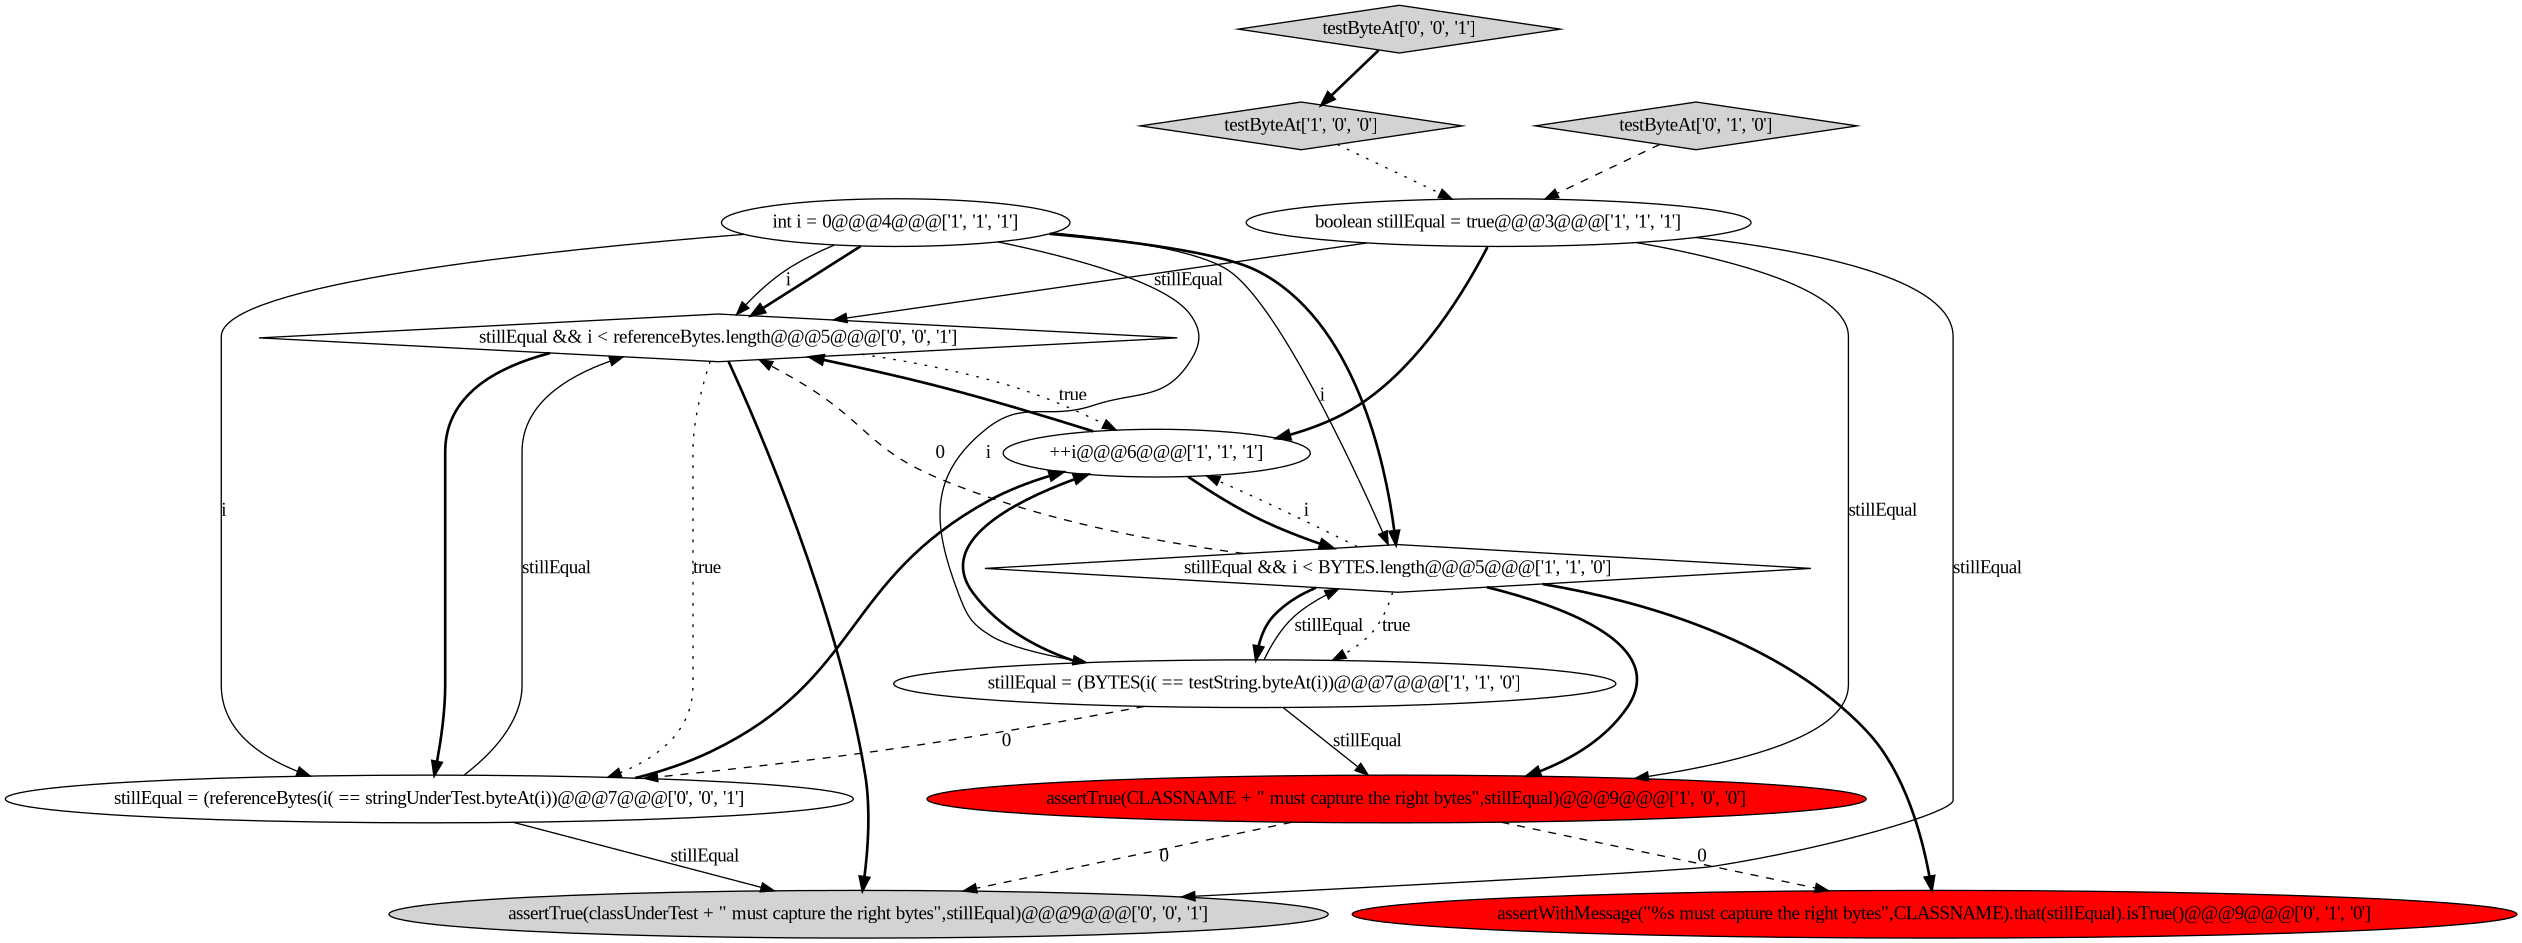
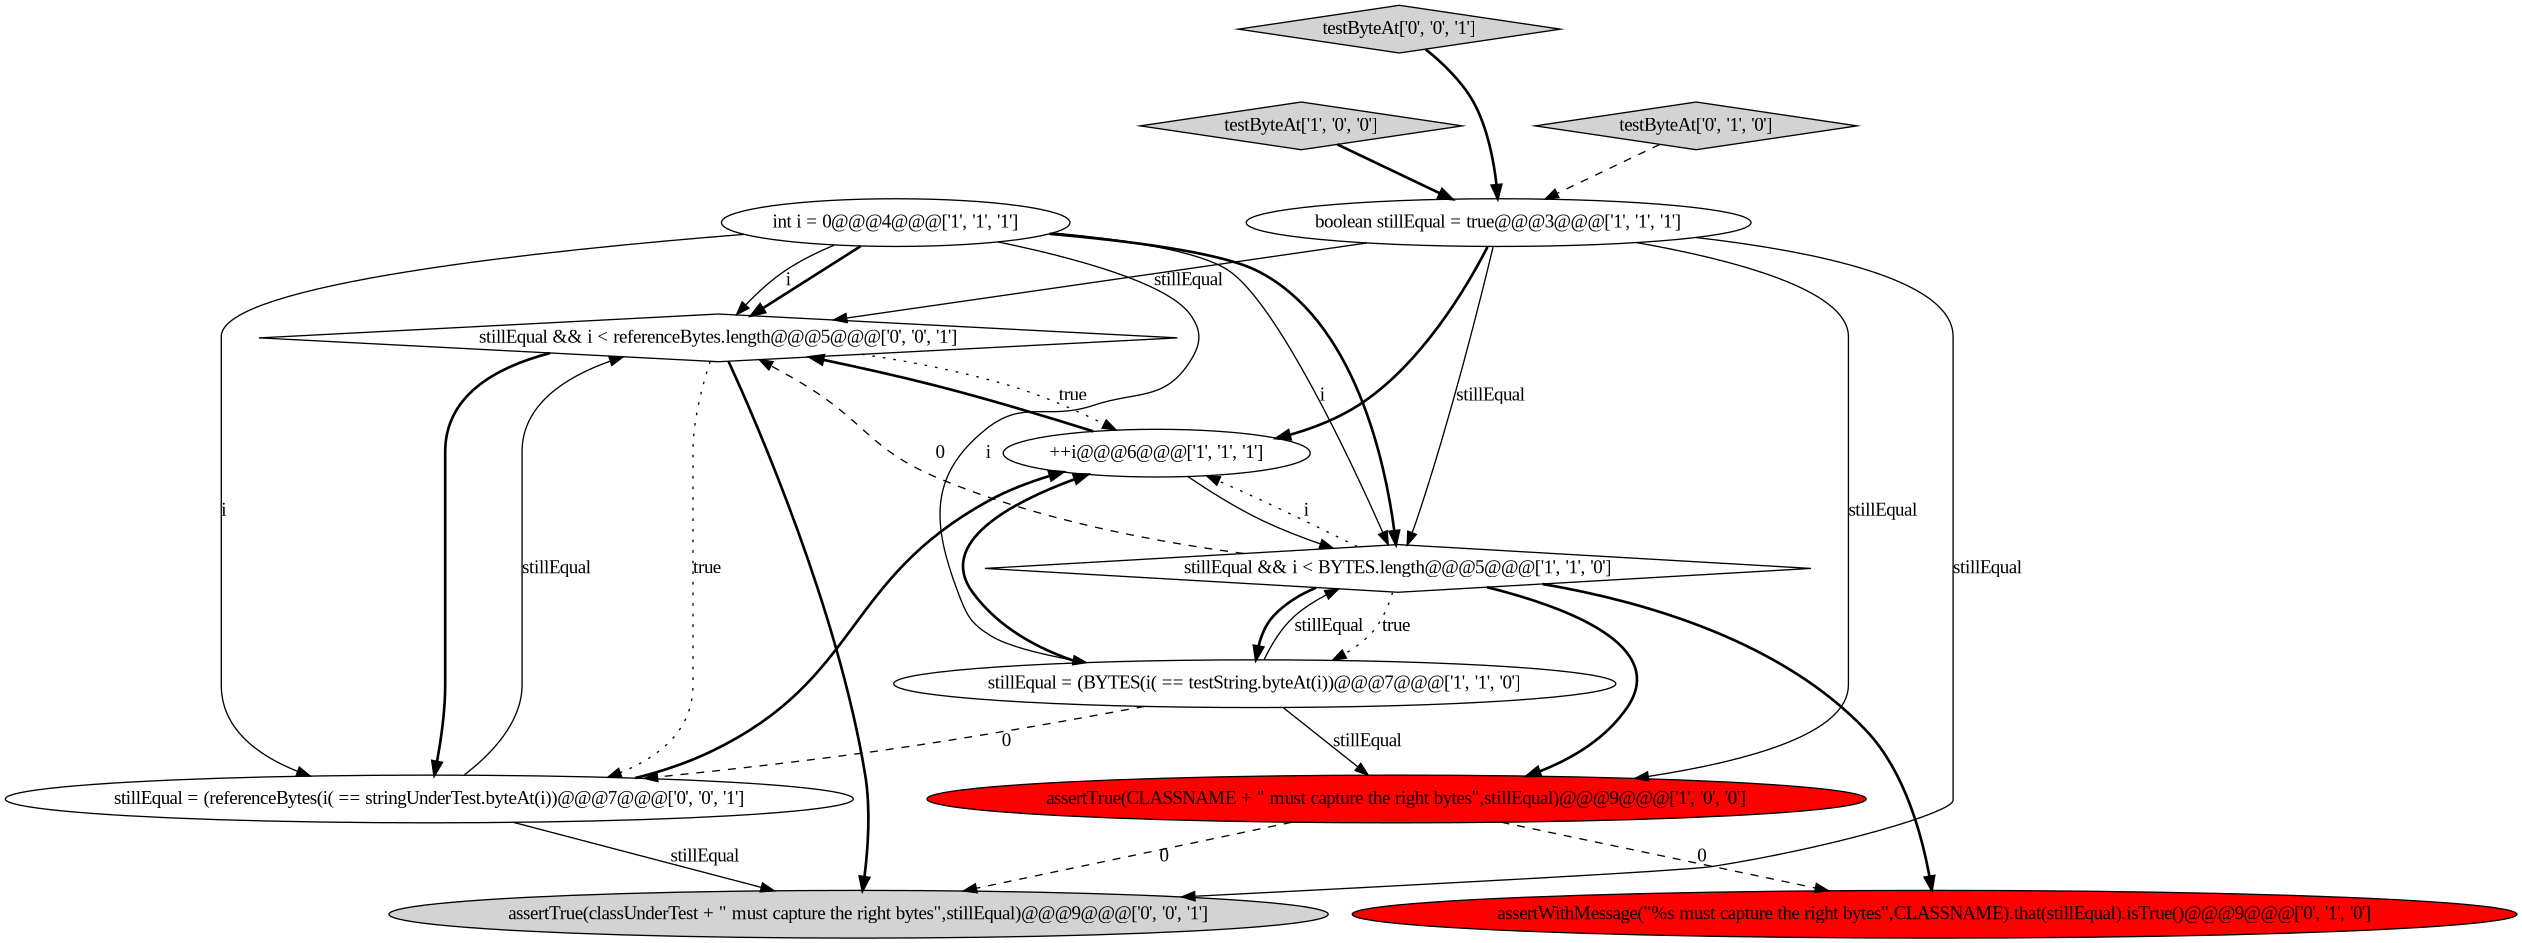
(1355, 73) -> (1477, 109)
(1389, 169) -> (1389, 169)
none -> (1456, 391)
(1252, 515) -> (1252, 515)
